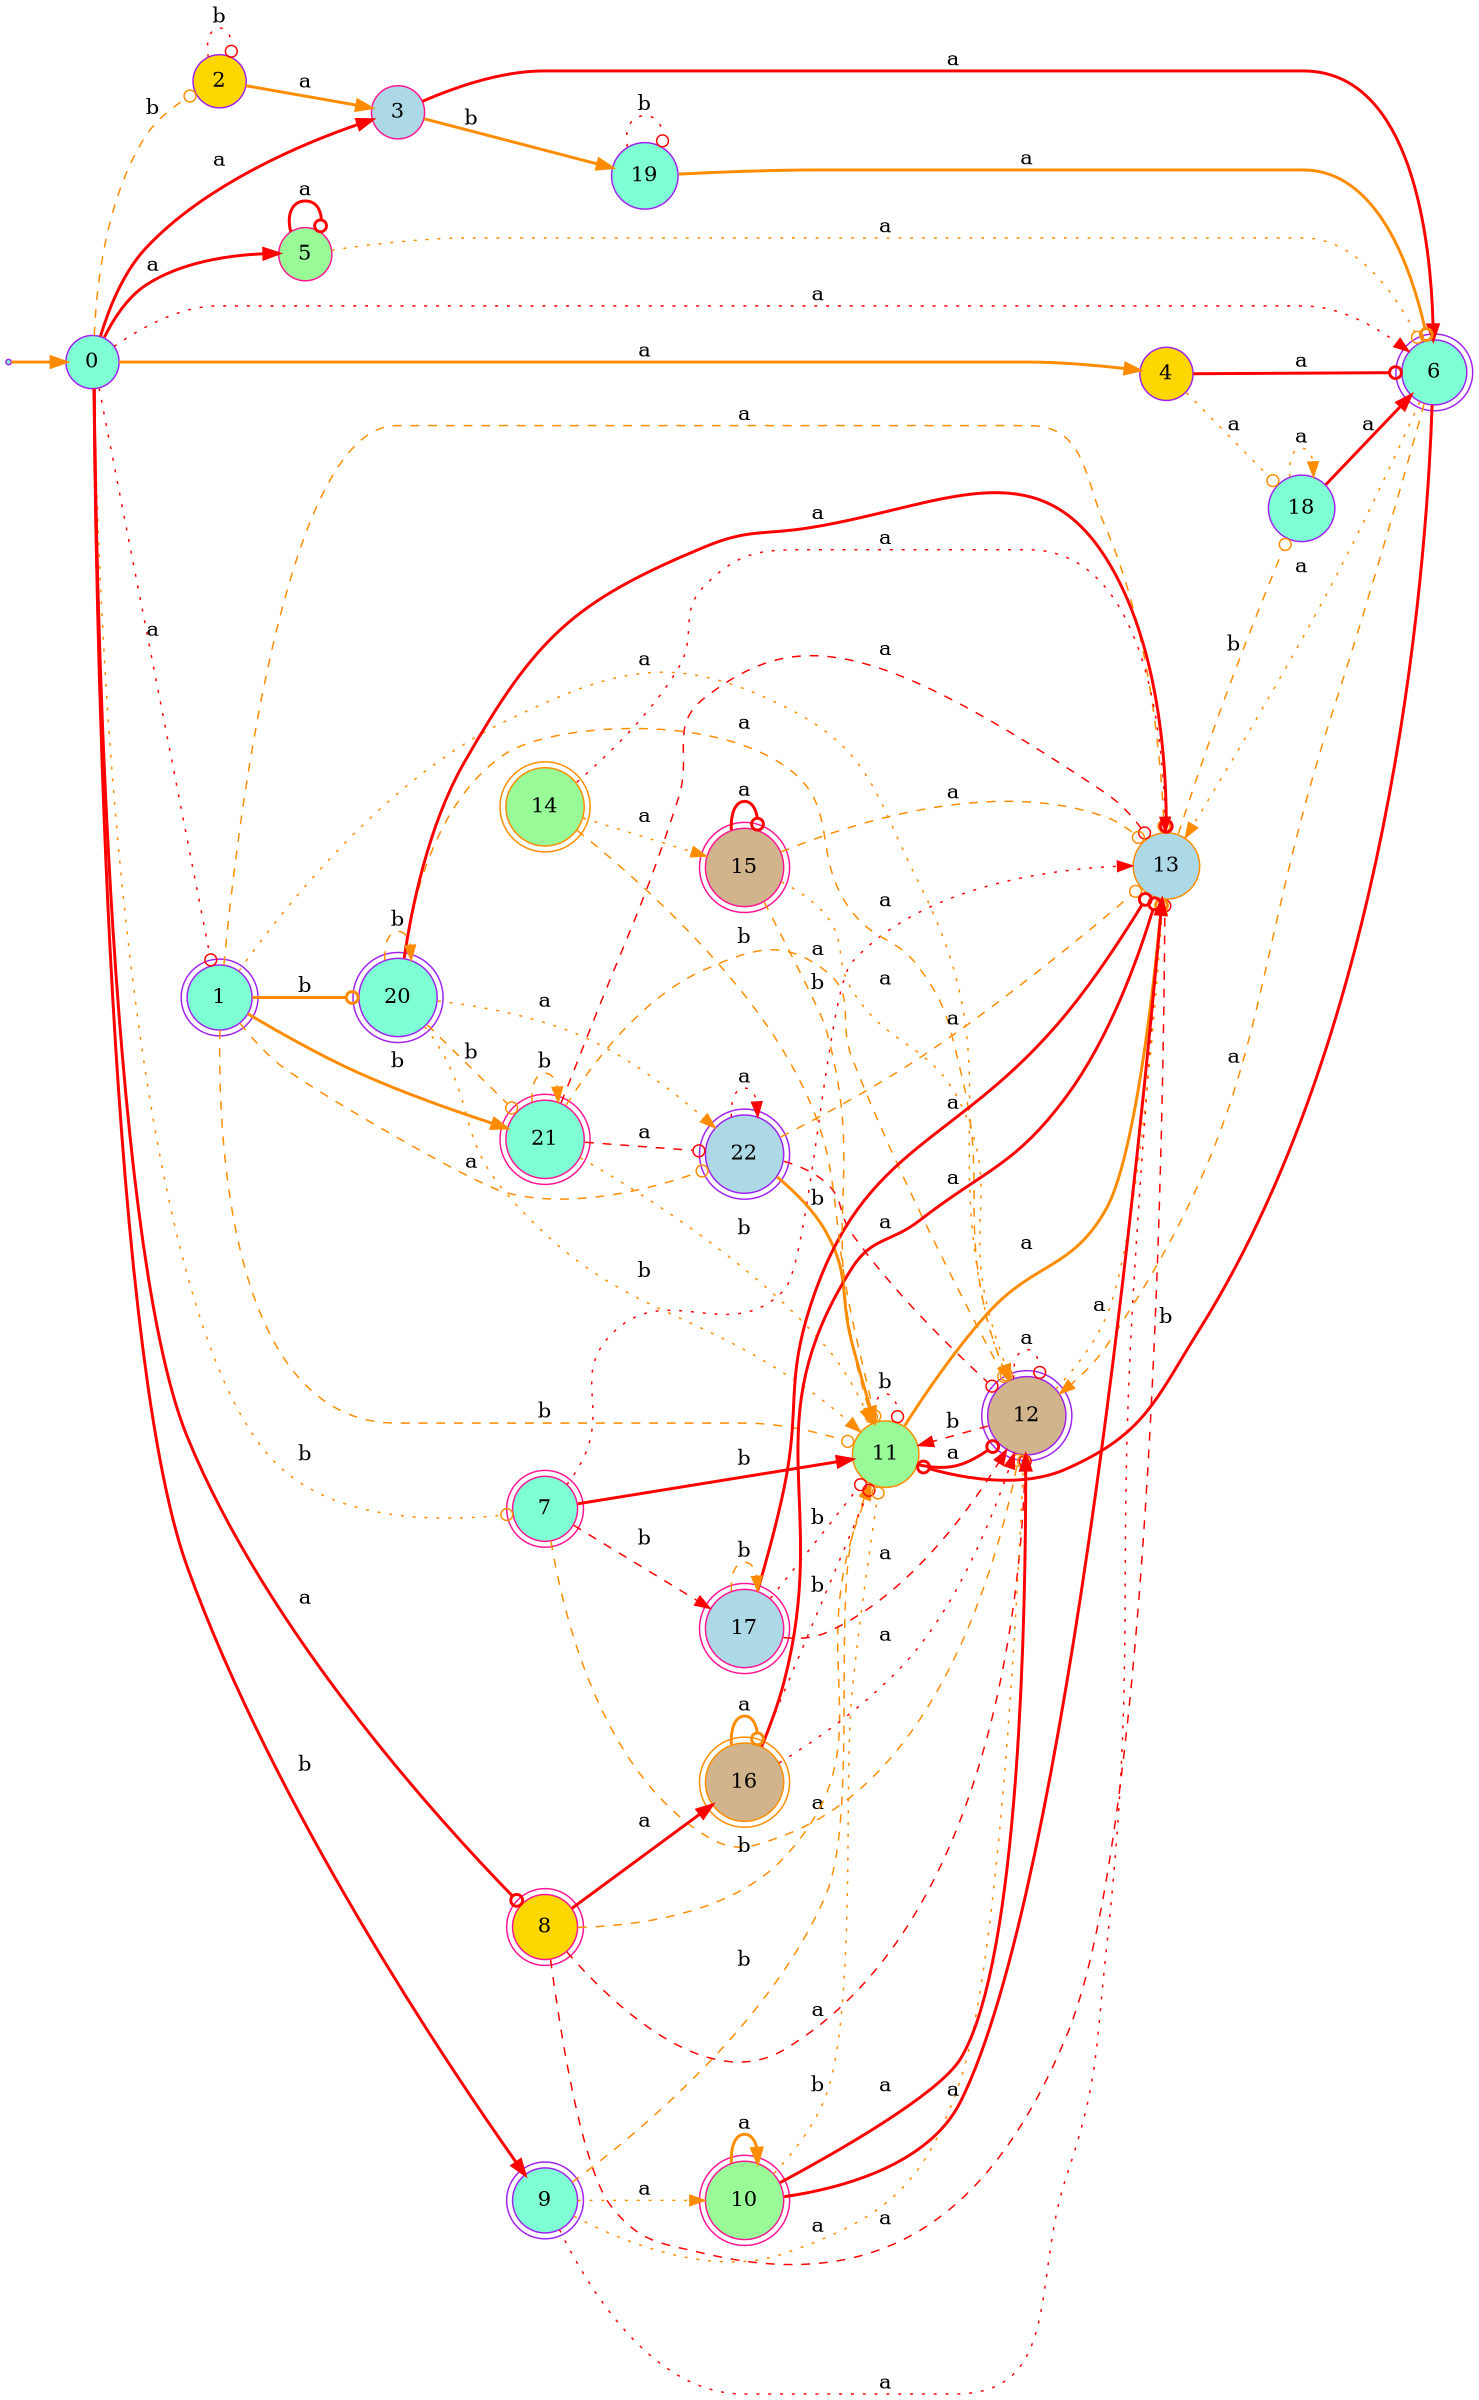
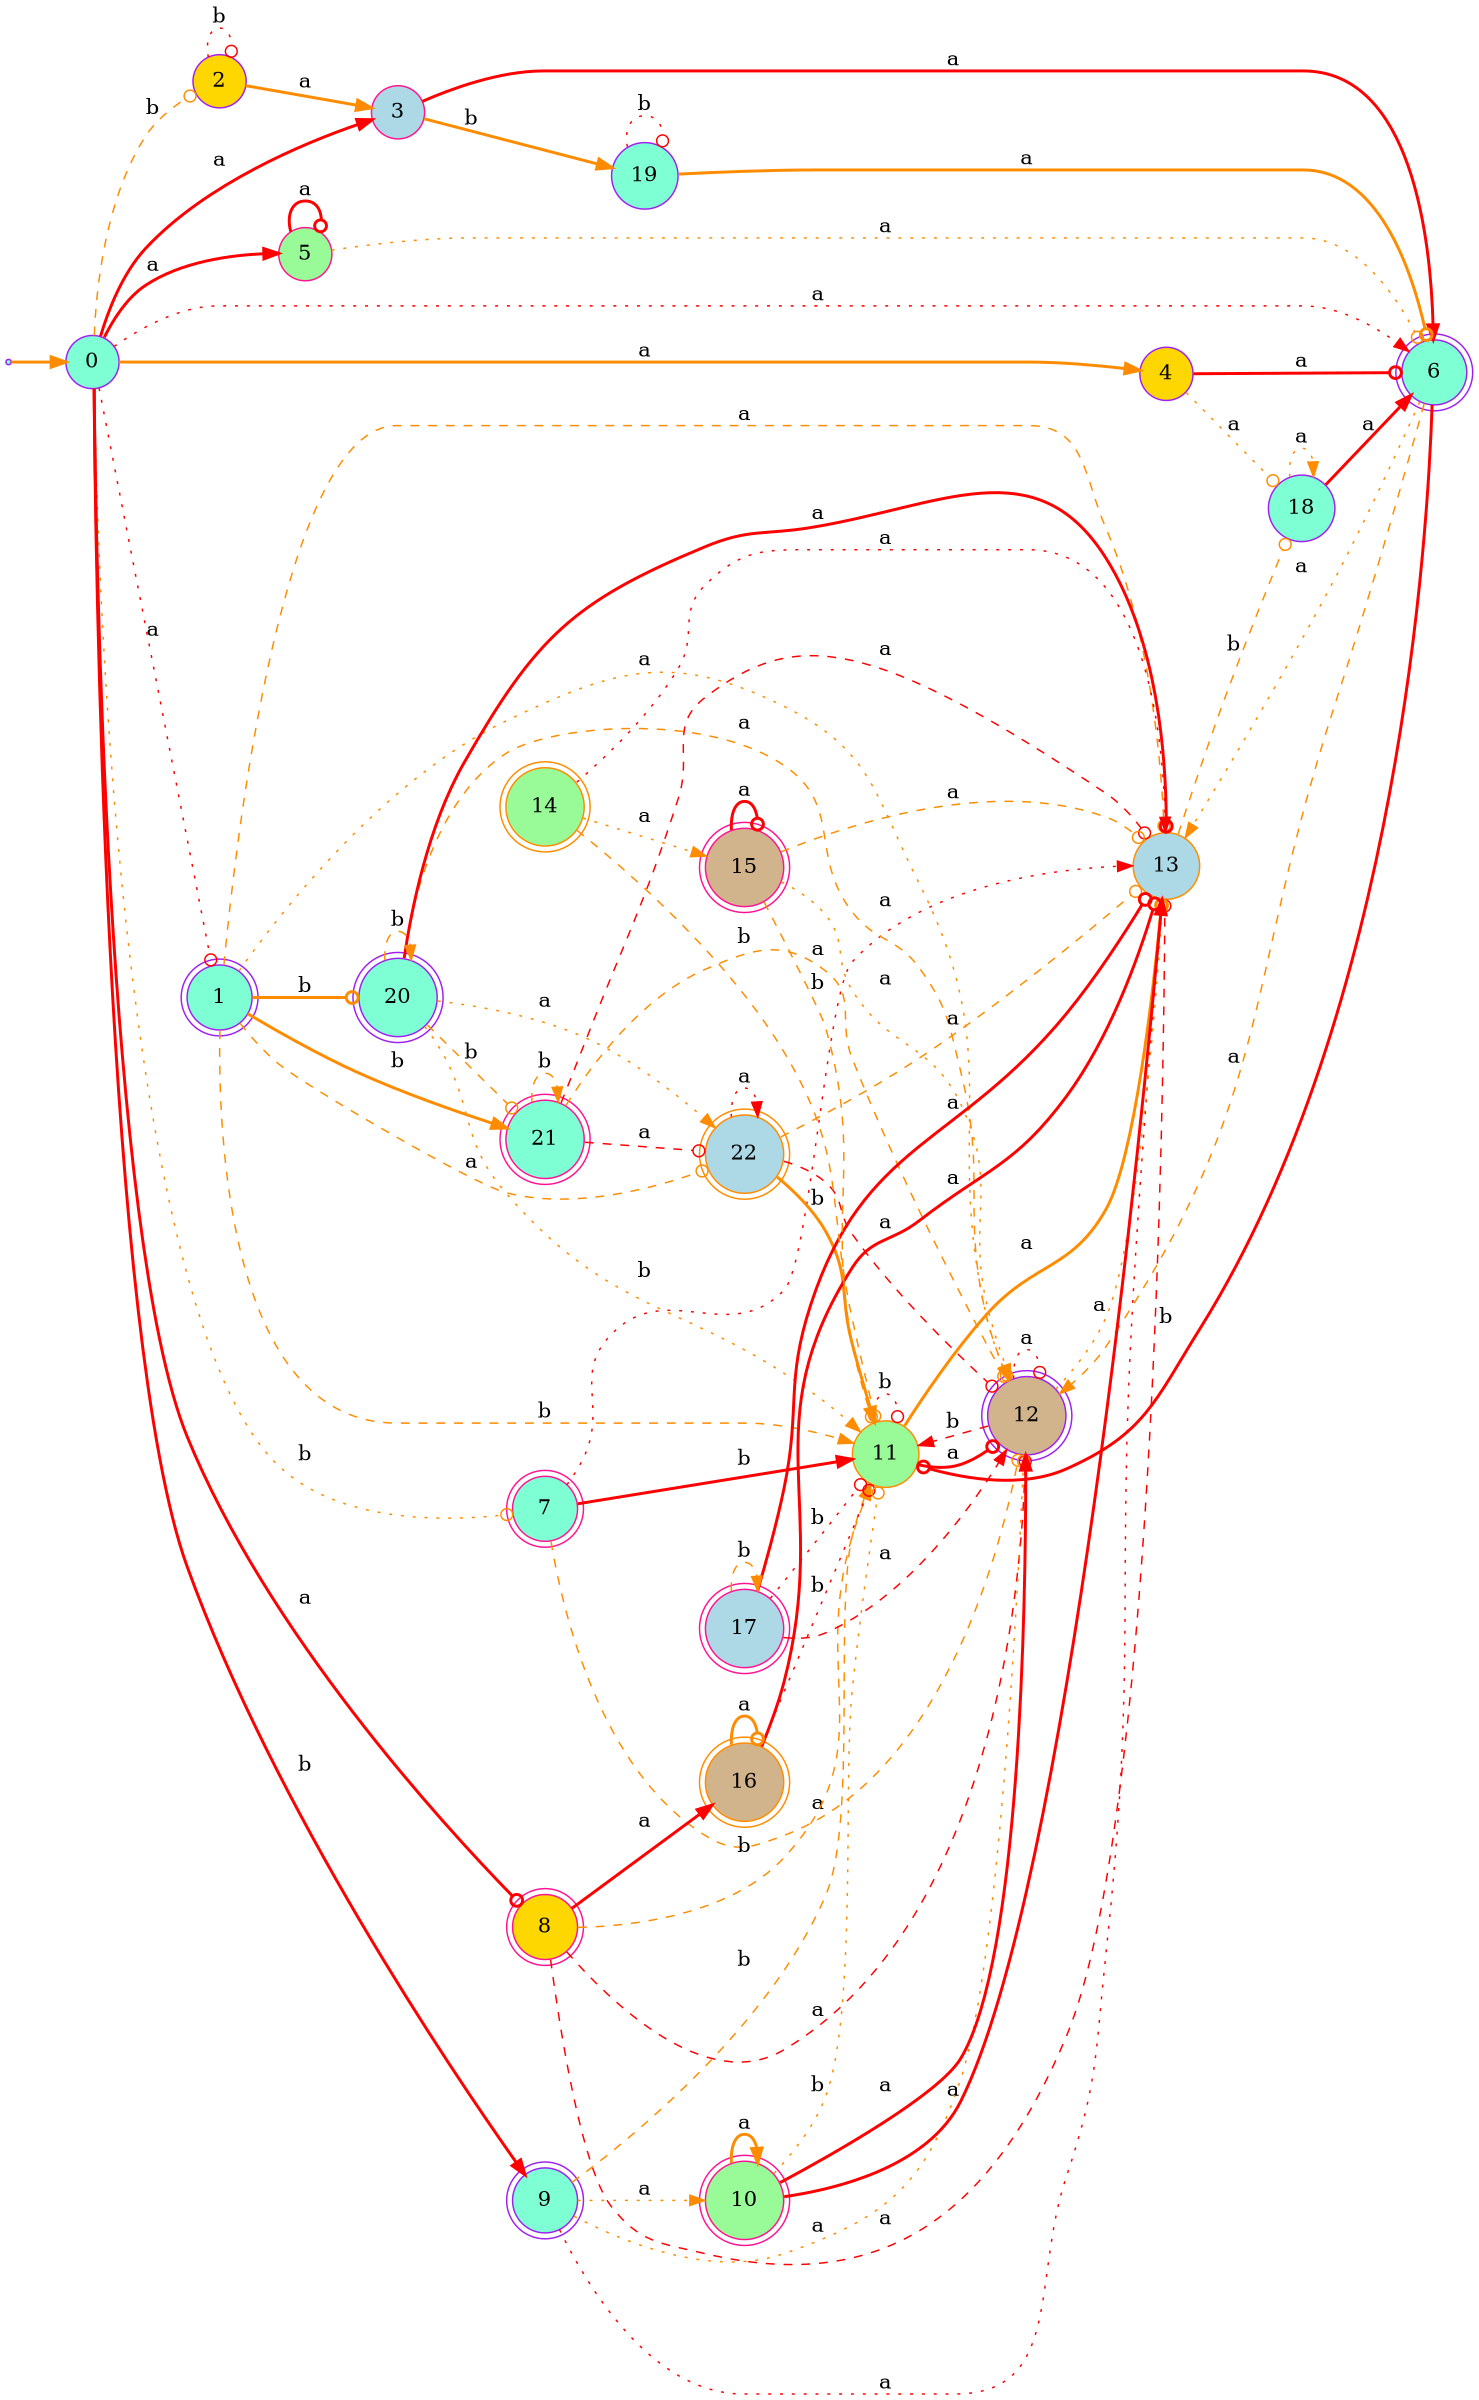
(745, 1154) -> (745, 1154)
(740, 1266) -> none
(382, 1420) -> (382, 1420)
(635, 1563) -> none
(924, 1639) -> none
